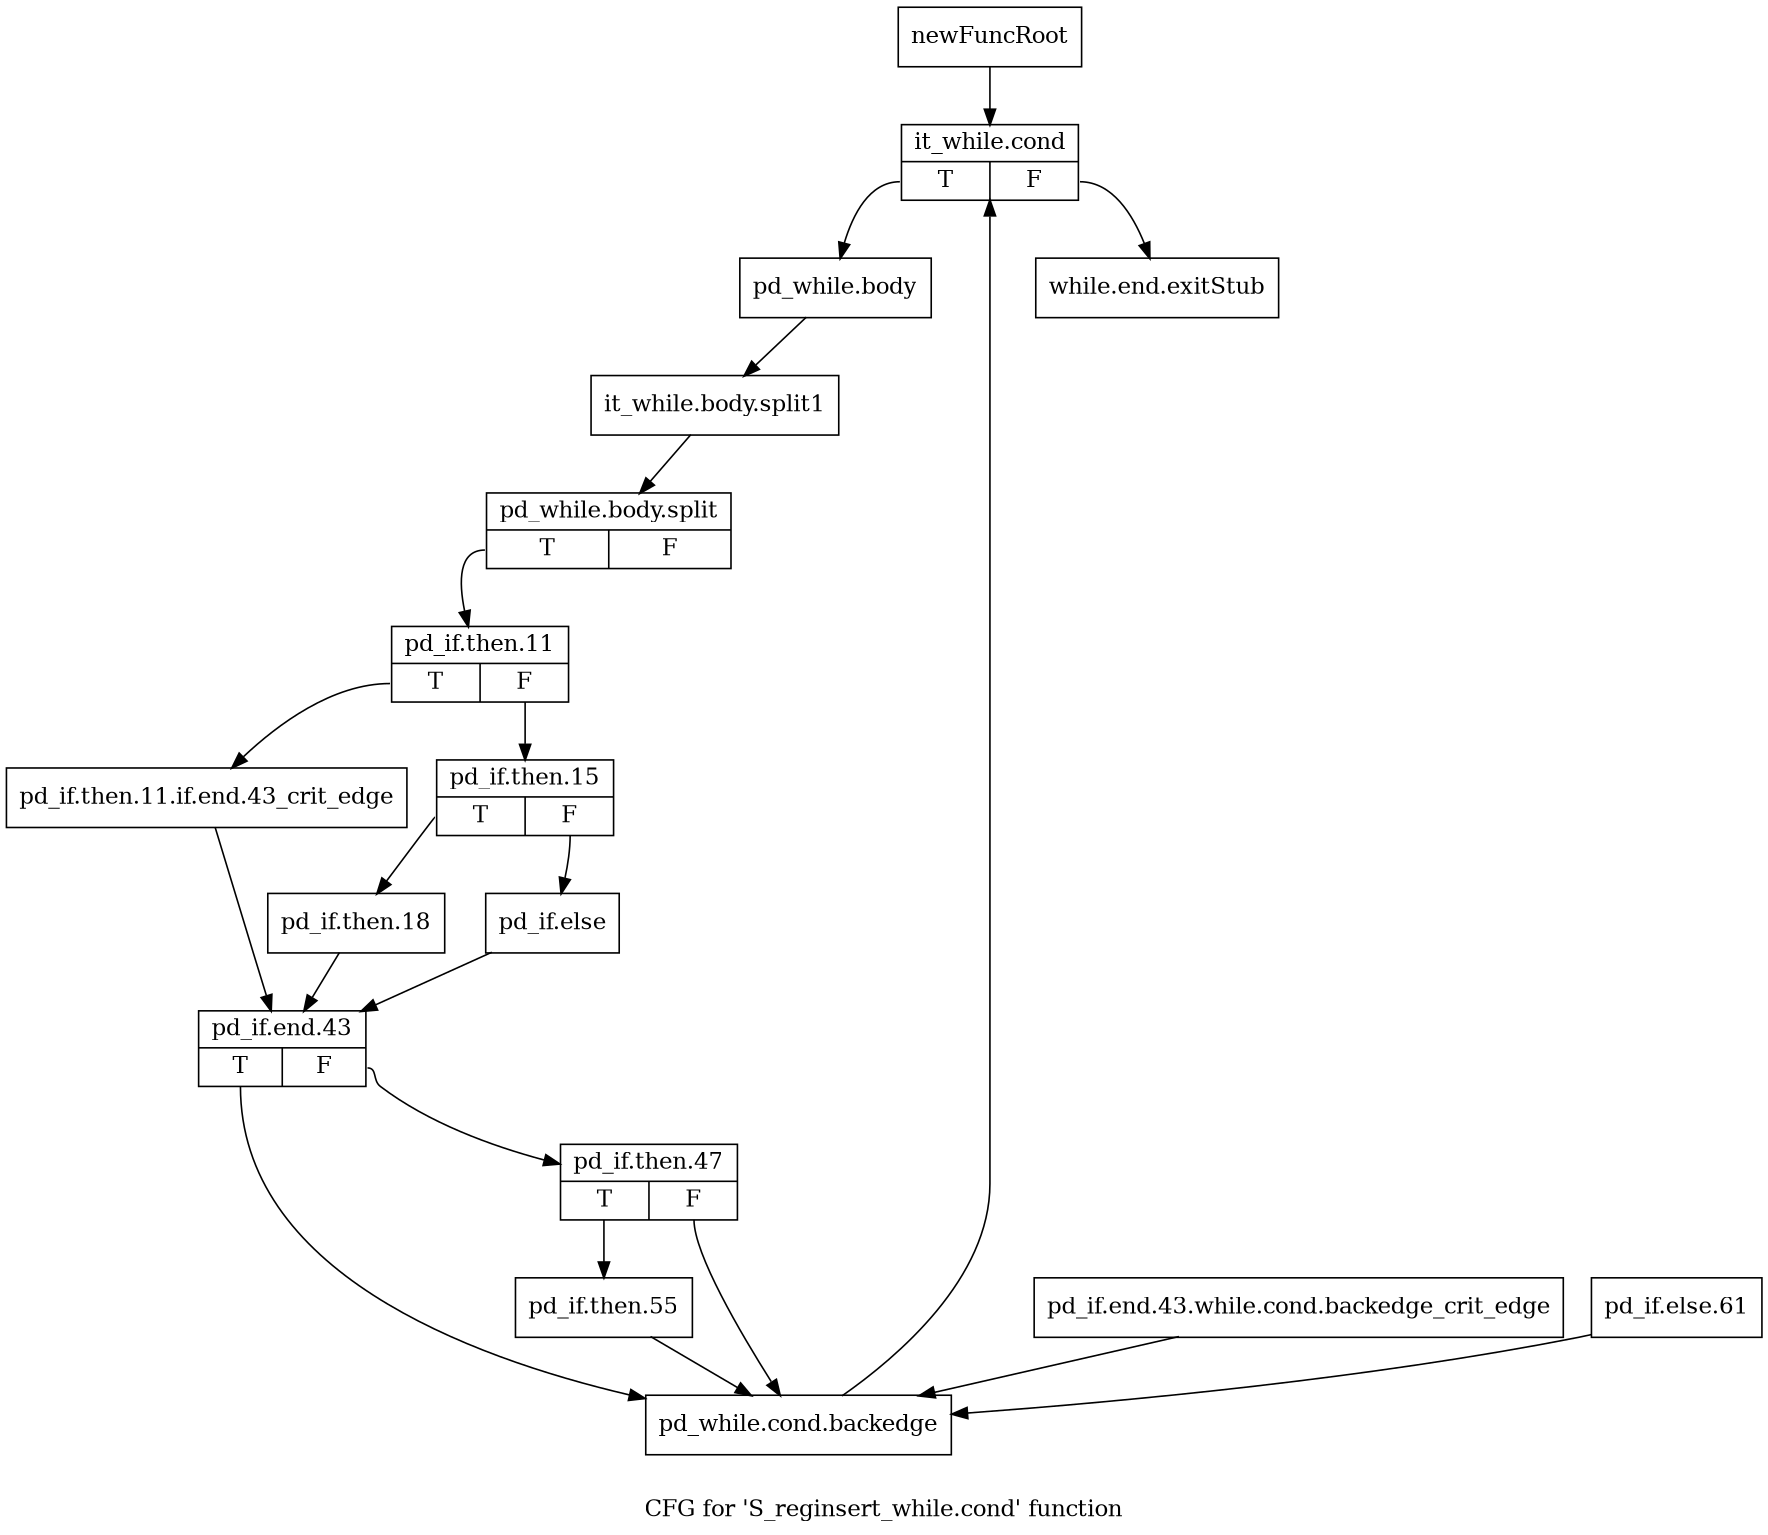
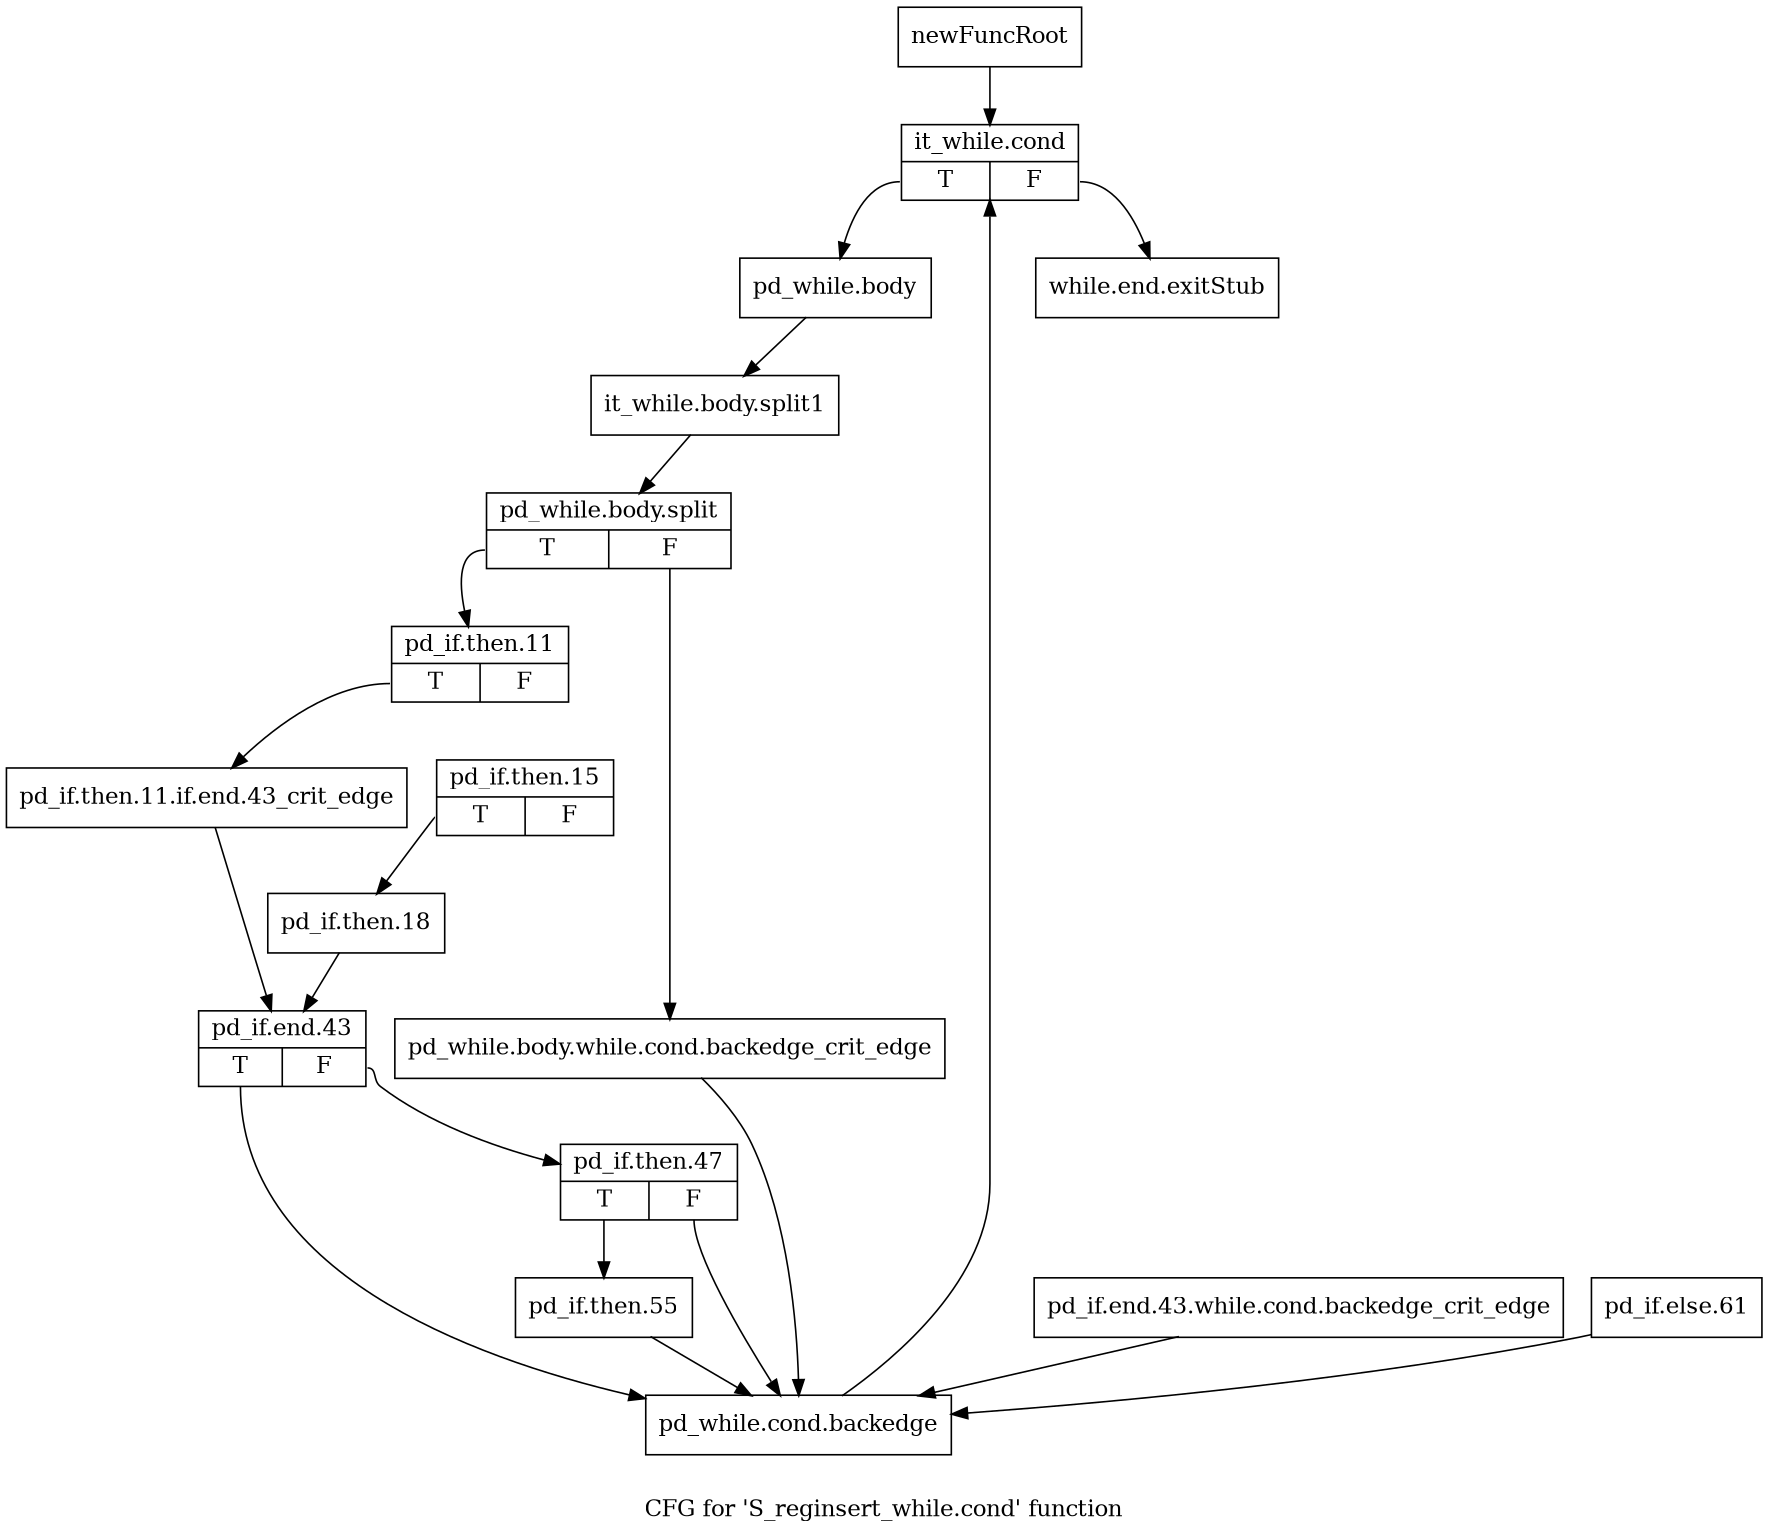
(525, 723) -> none
(552, 923) -> none
none -> (670, 1049)
